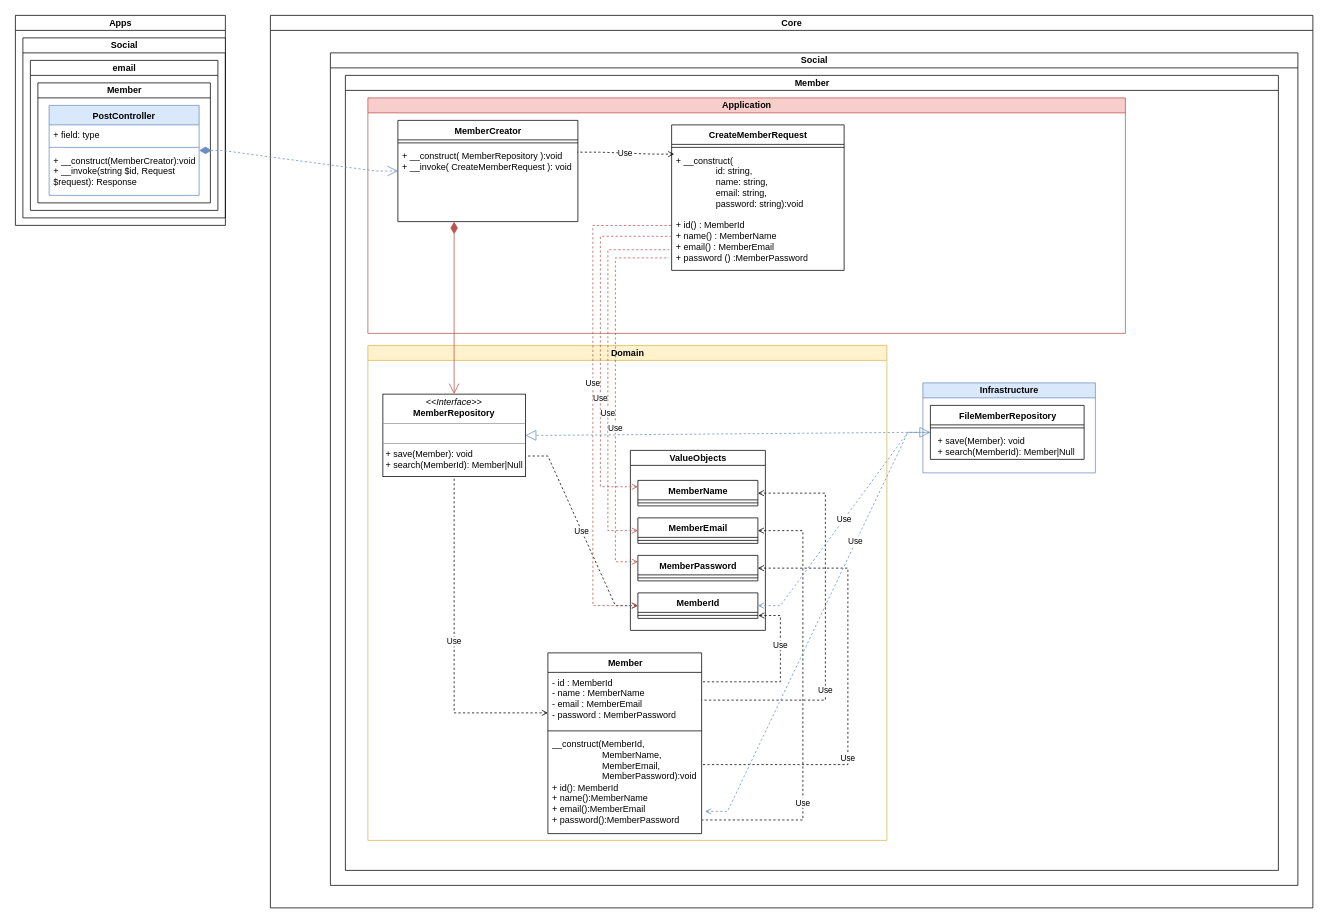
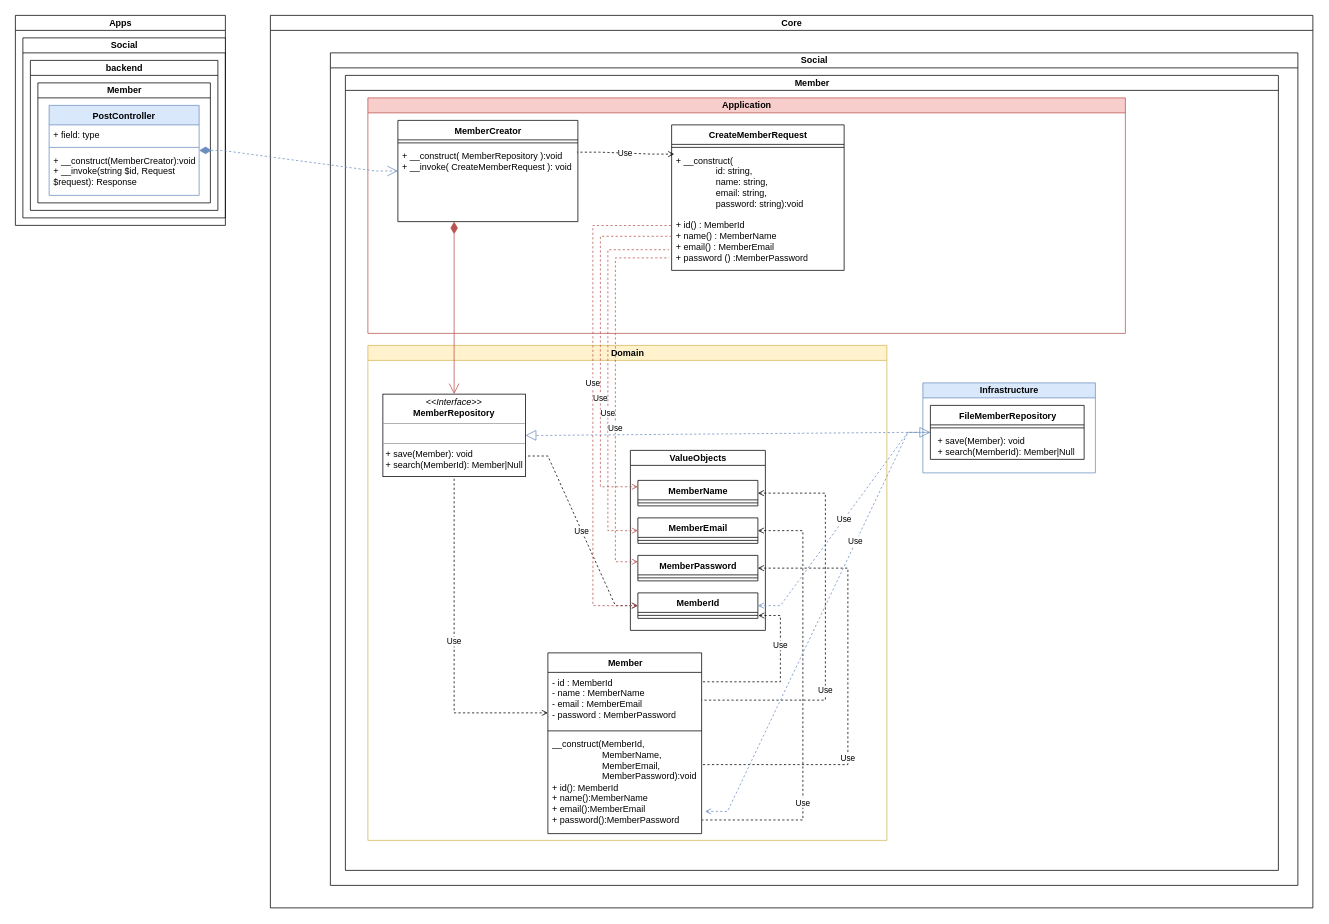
(125, 68) -> (125, 68)
